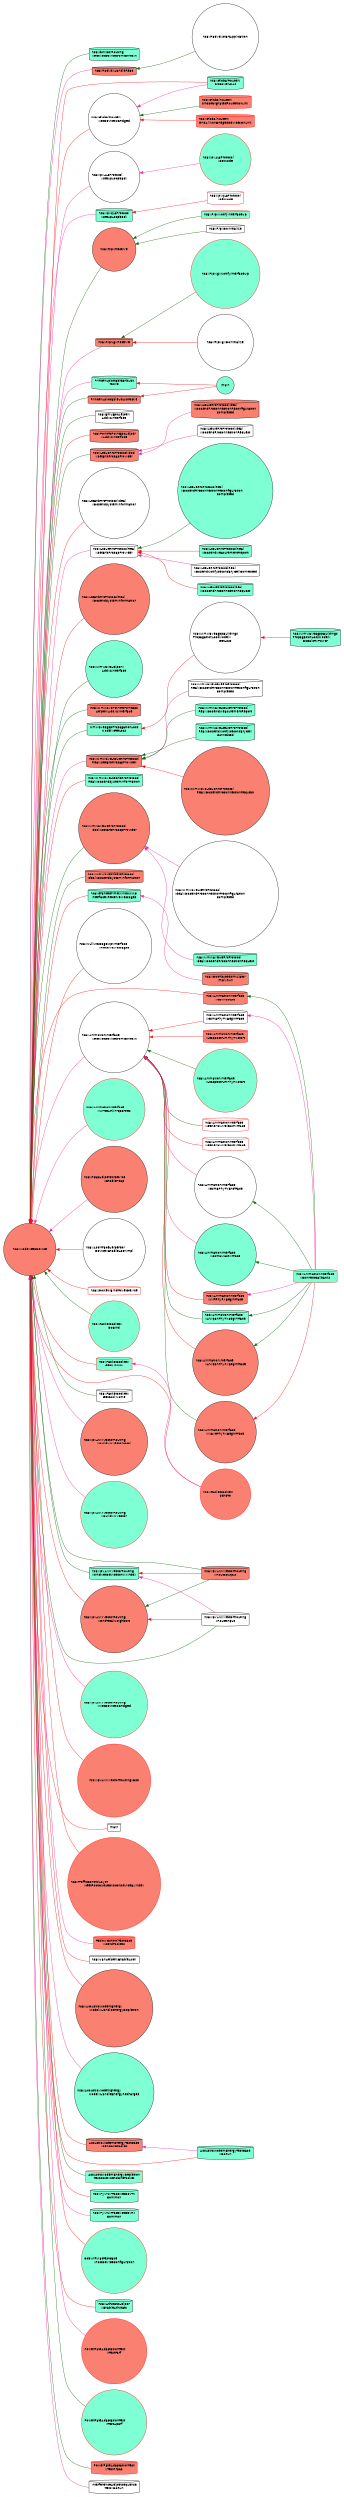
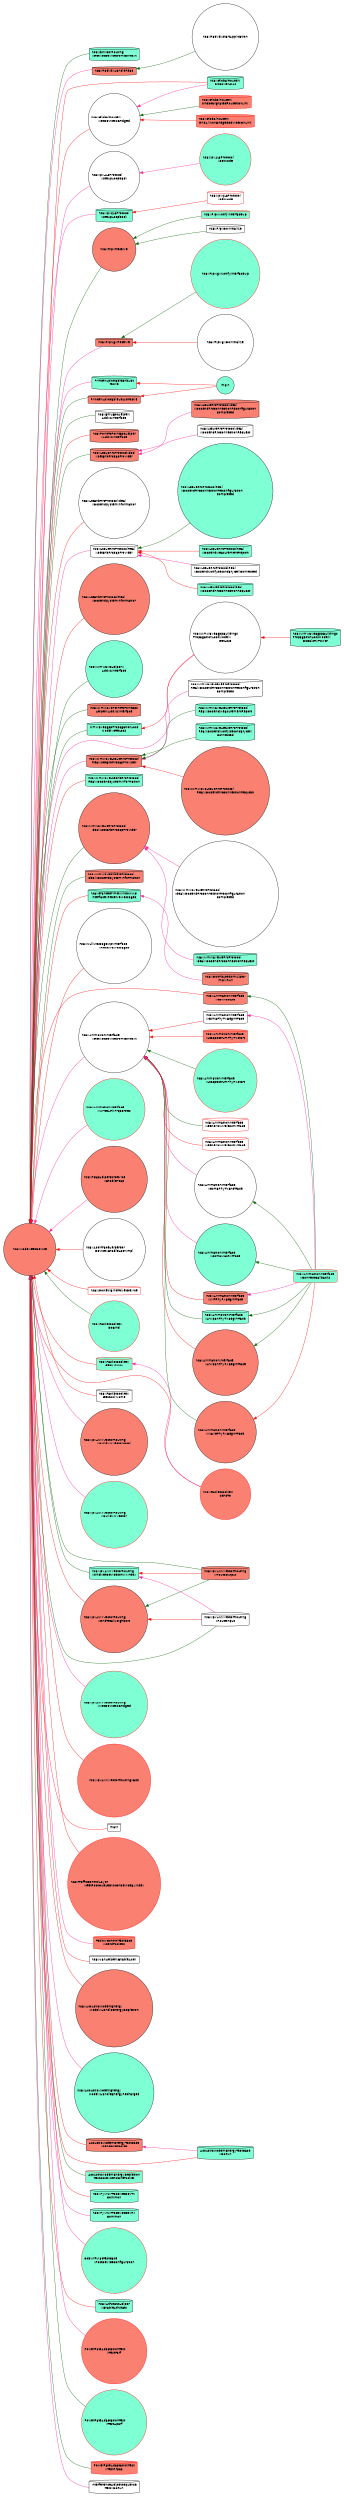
none -> (60, 771)
(51, 1348) -> (51, 1348)
(41, 1766) -> (41, 1766)
